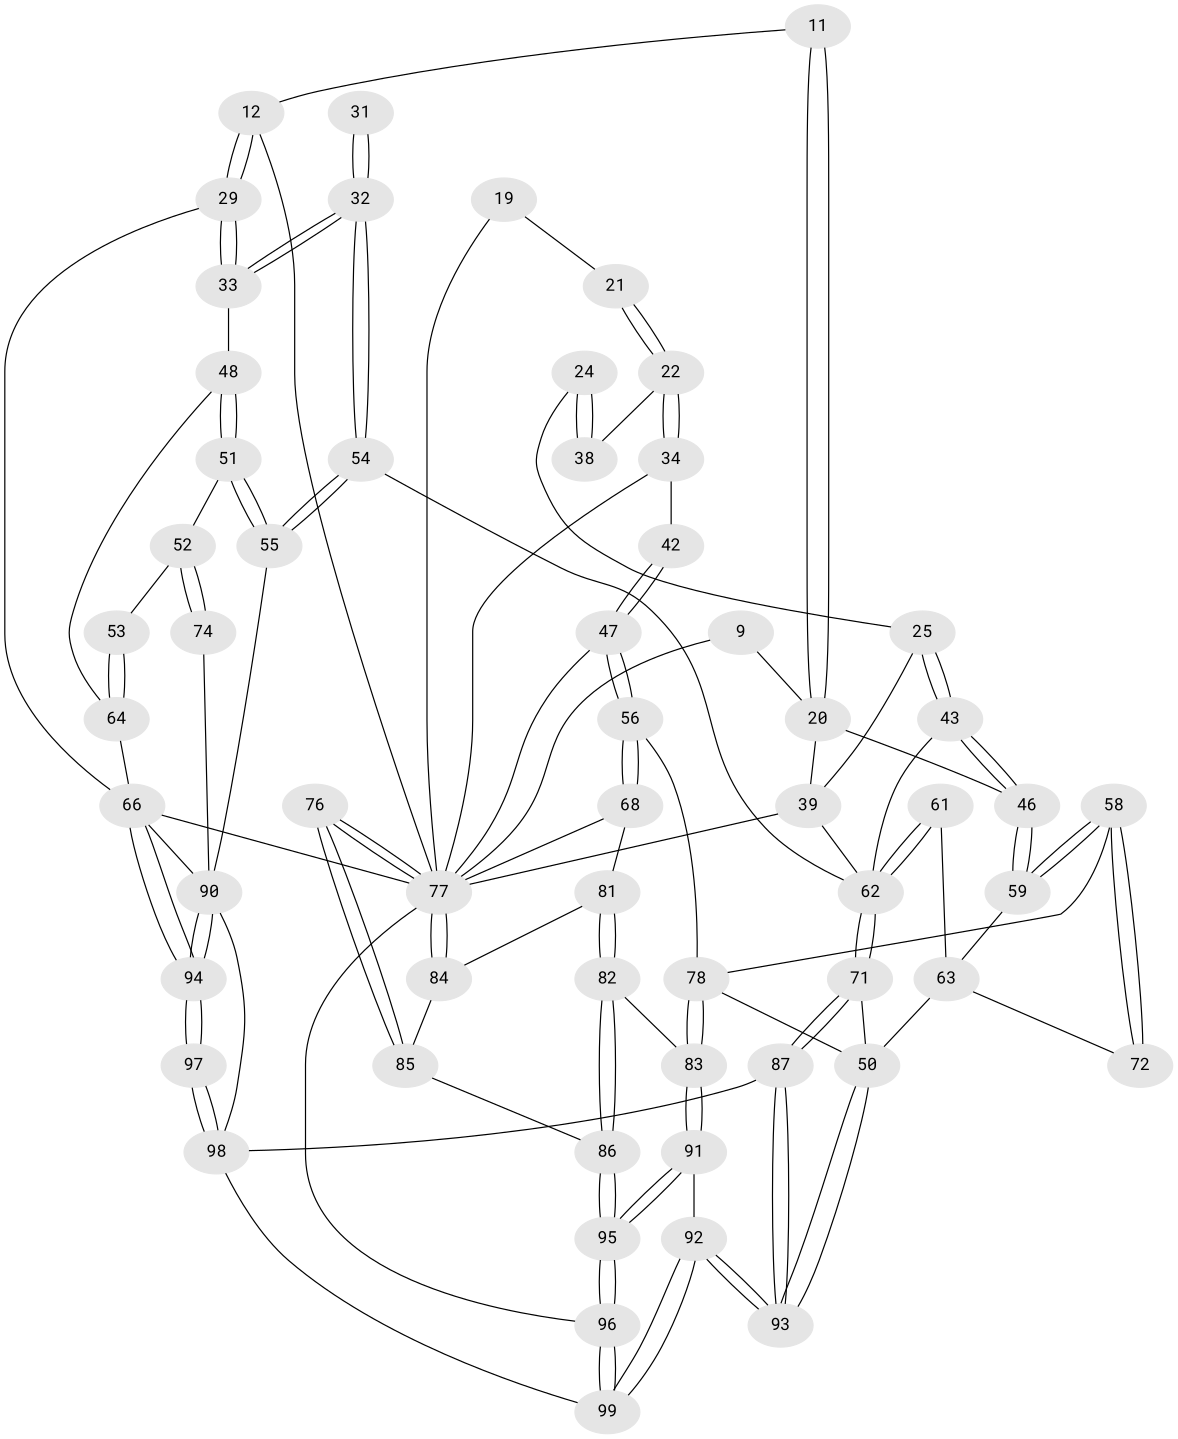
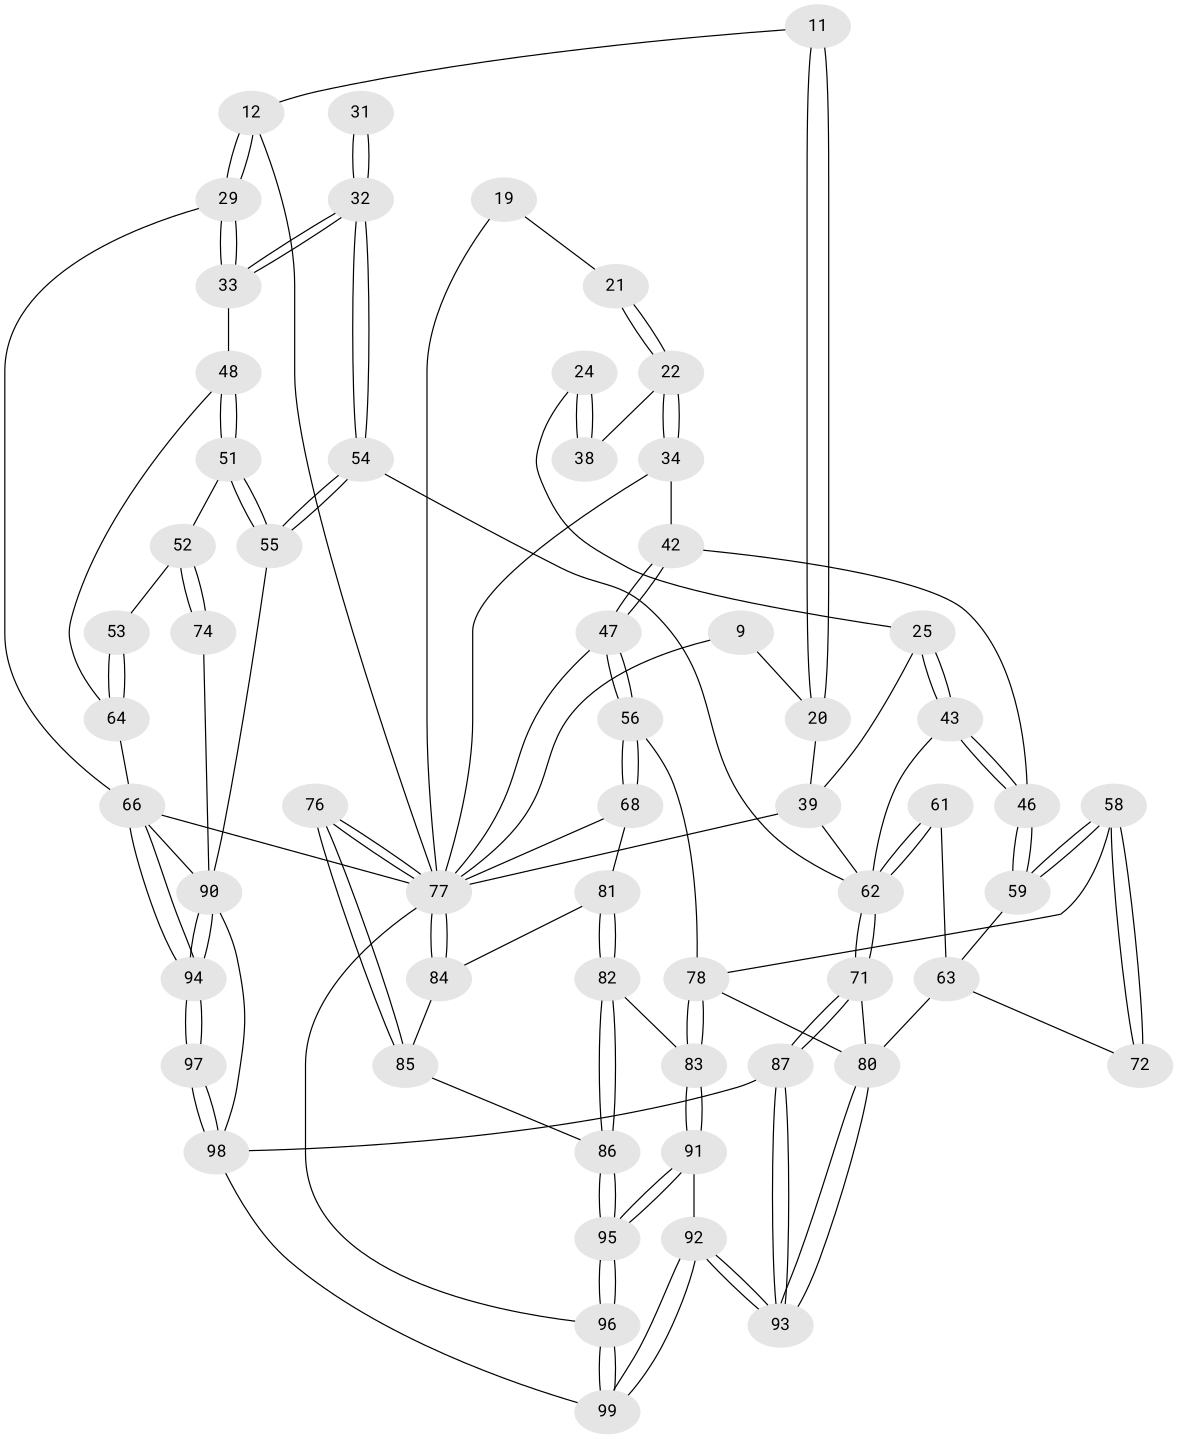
(924, 760) -> (929, 592)
(867, 1066) -> (867, 1066)
